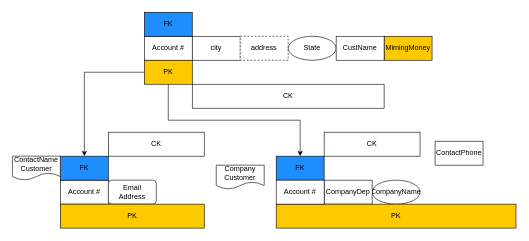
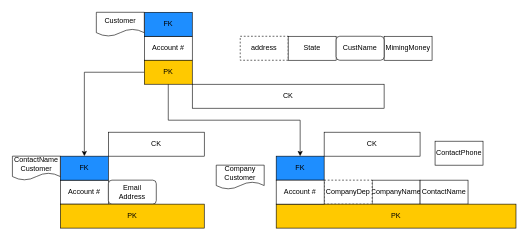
none -> (120, 24)
(216, 48) -> none
(312, 48) -> (312, 48)
(360, 48) -> (360, 48)
(408, 48) -> (408, 48)
(348, 192) -> (348, 192)
(396, 192) -> (396, 192)
none -> (444, 192)
